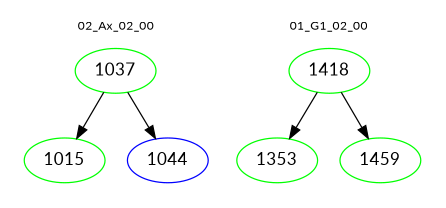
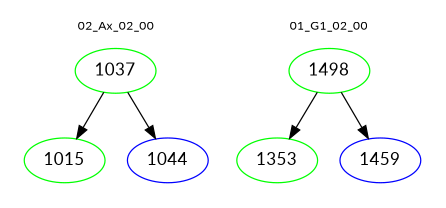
(329, 71) -> (329, 71)
(380, 160) -> (380, 160)
